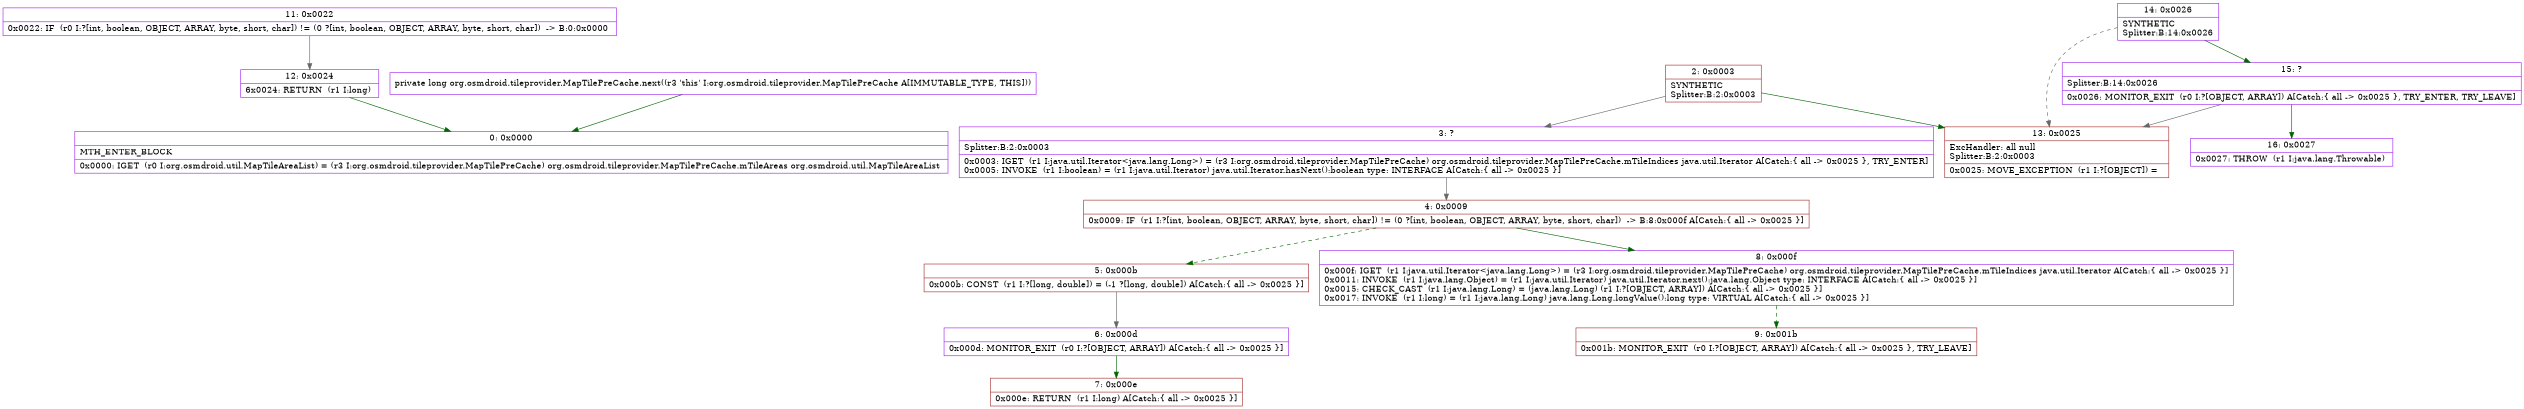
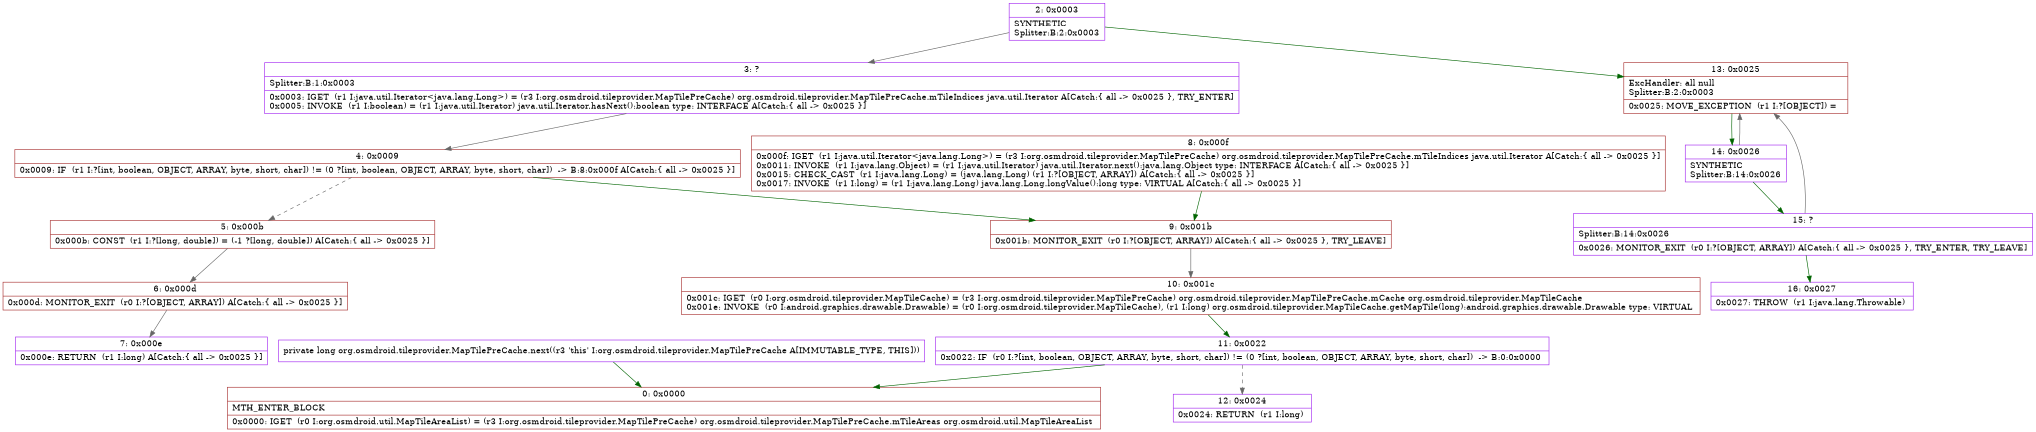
(310, 50) -> (1242, 377)
(2060, 58) -> (1740, 132)
(1713, 84) -> (1057, 22)
(310, 90) -> (1242, 415)
(397, 113) -> (992, 376)
none -> (1732, 126)
(1007, 147) -> (312, 83)
(511, 152) -> (664, 408)
(1573, 239) -> (781, 199)
(1284, 245) -> (313, 197)
(1776, 278) -> (1208, 164)
none -> (1191, 296)
(1776, 314) -> (1199, 203)
(1116, 342) -> (175, 296)
(1116, 364) -> (160, 321)
(1116, 392) -> (141, 351)
